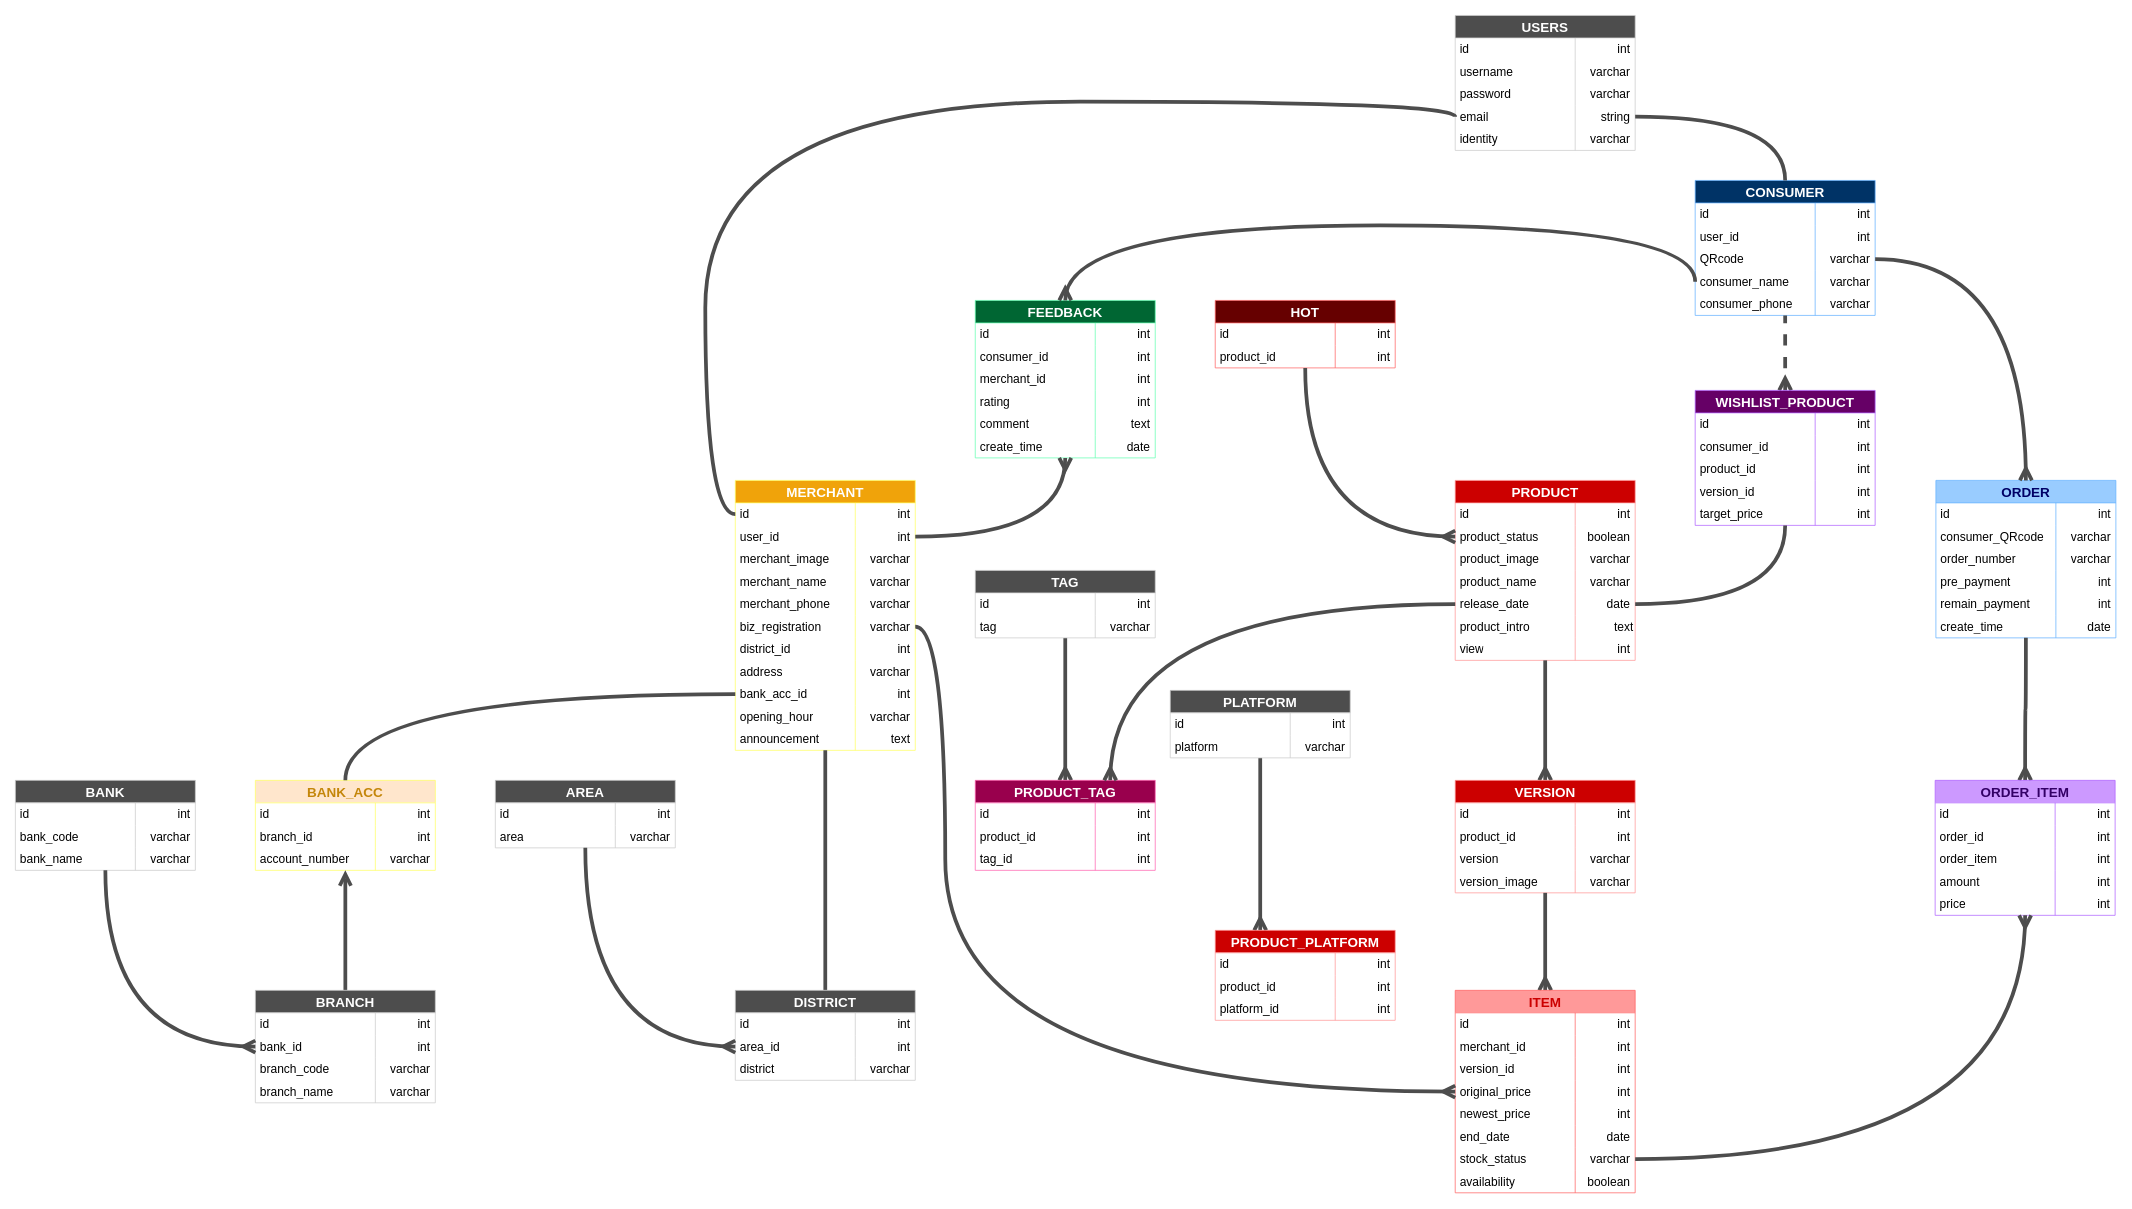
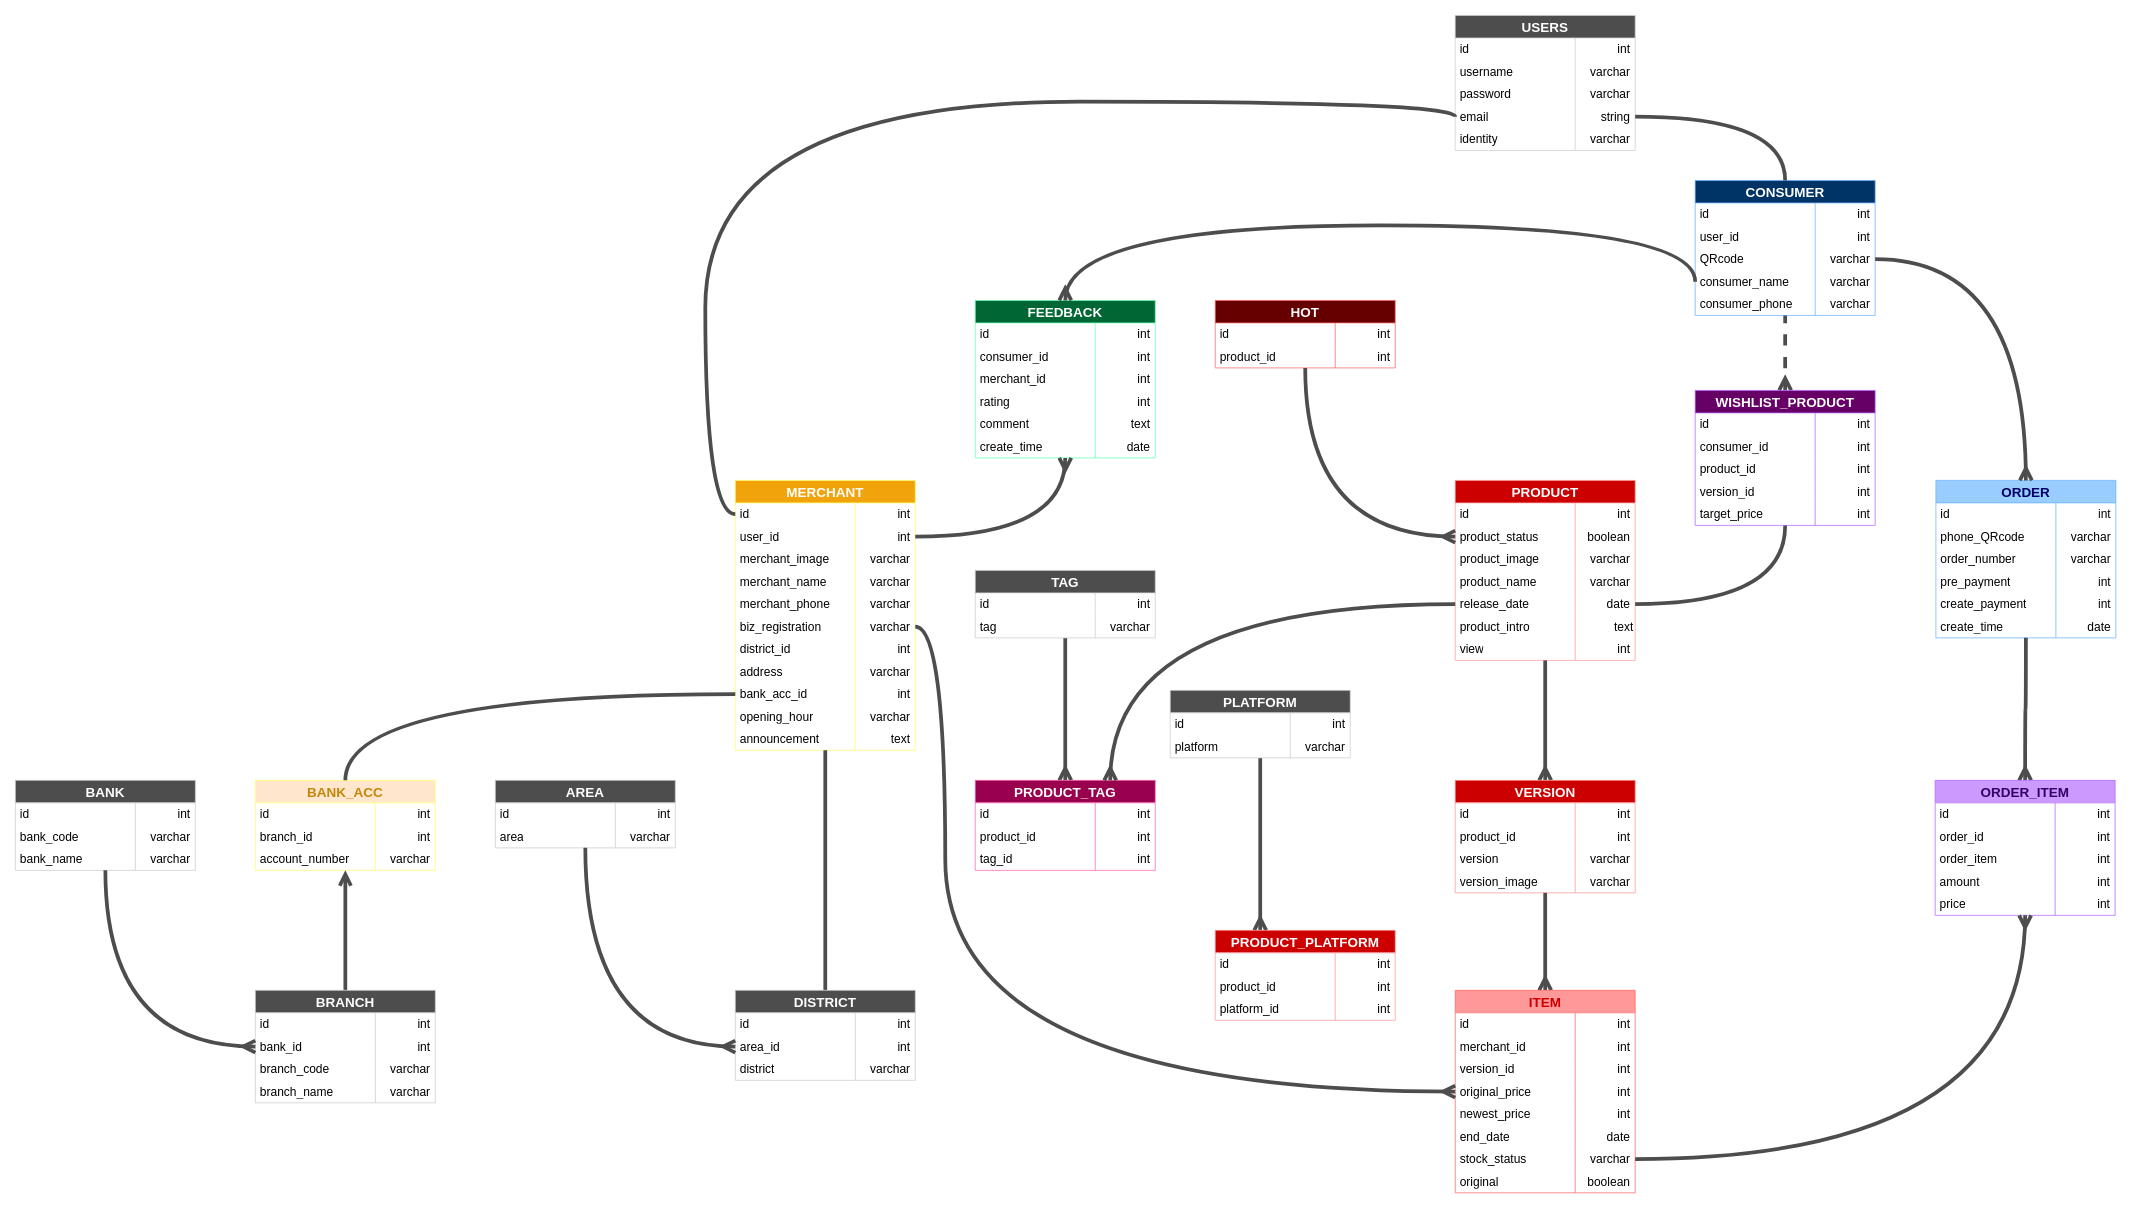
(1988, 537) -> (1978, 537)
(1983, 604) -> (1985, 604)
(1489, 1182) -> (1479, 1182)
